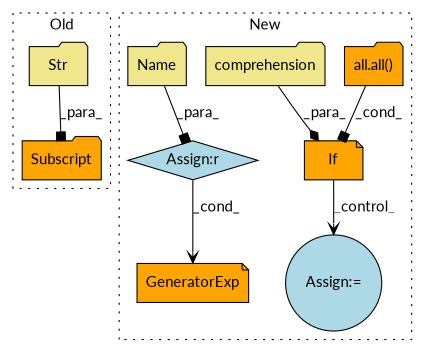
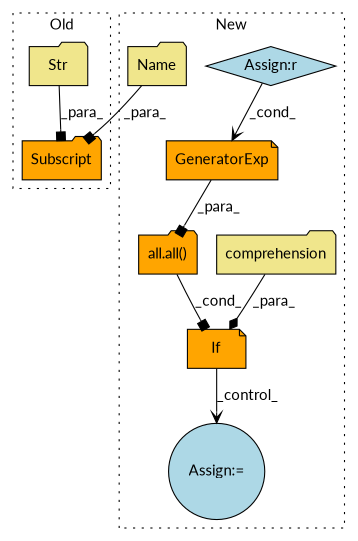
(173, 109) -> (126, 103)
none -> (198, 203)
